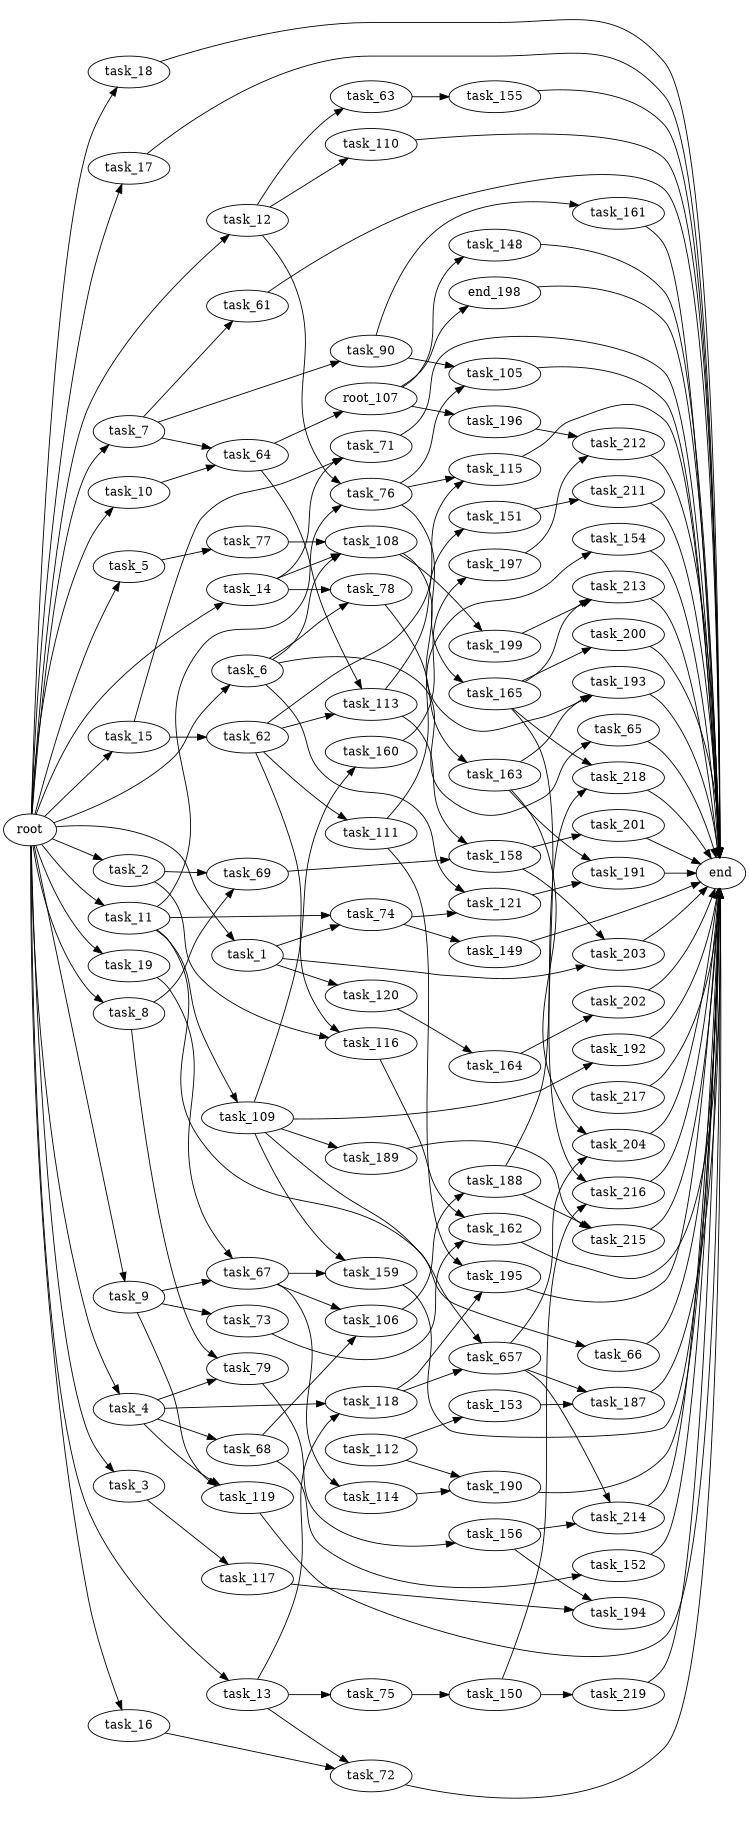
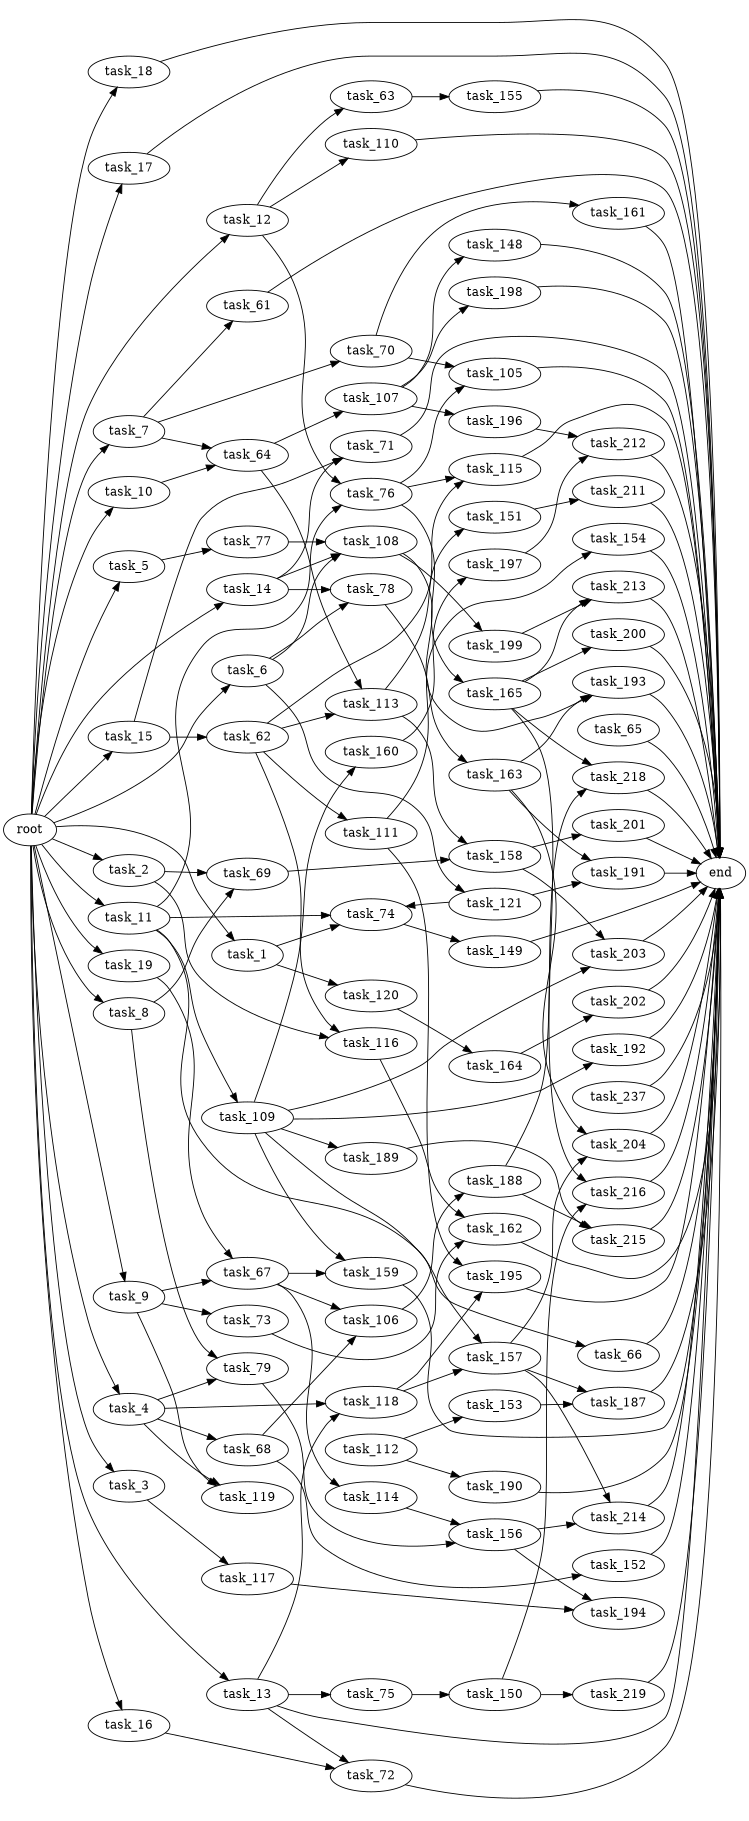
(495, 293) -> (495, 293)
(371, 351) -> (371, 351)
(371, 399) -> (371, 399)
(433, 741) -> none
(430, 916) -> (432, 904)
(422, 973) -> (439, 1050)
(618, 1097) -> (618, 1097)
(495, 1358) -> (495, 1358)
(429, 1493) -> (429, 1515)
(699, 1496) -> (682, 1628)
